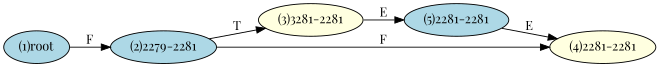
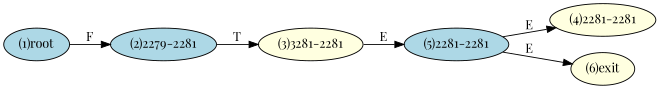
(379, 47) -> none
none -> (603, 69)
